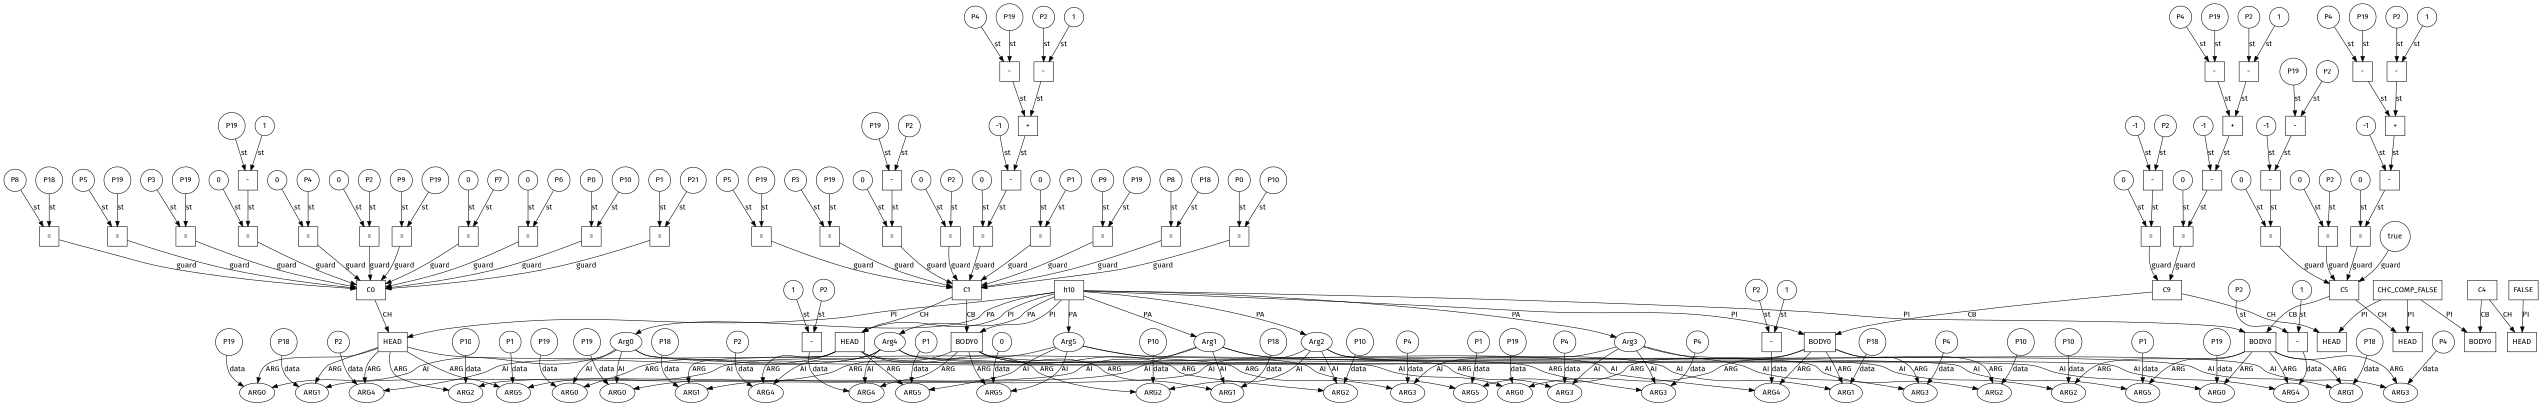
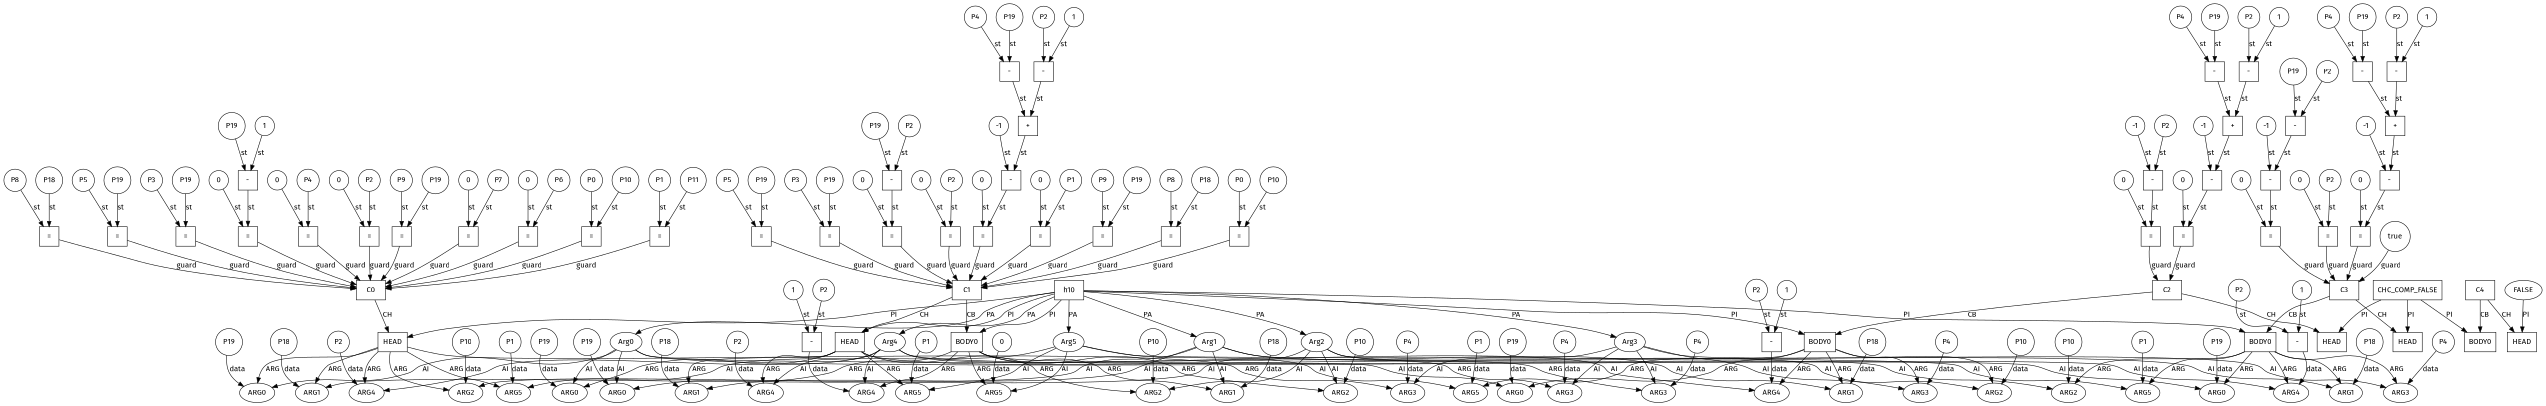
(693, 180) -> (693, 180)
(2167, 290) -> (2167, 290)
(2344, 290) -> (2344, 290)
(2524, 290) -> (2524, 290)
